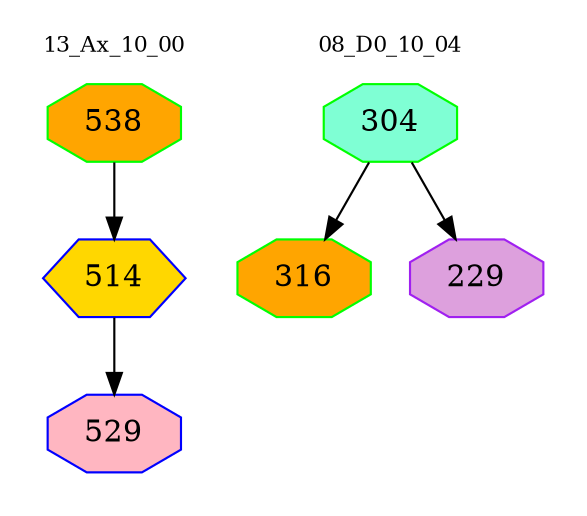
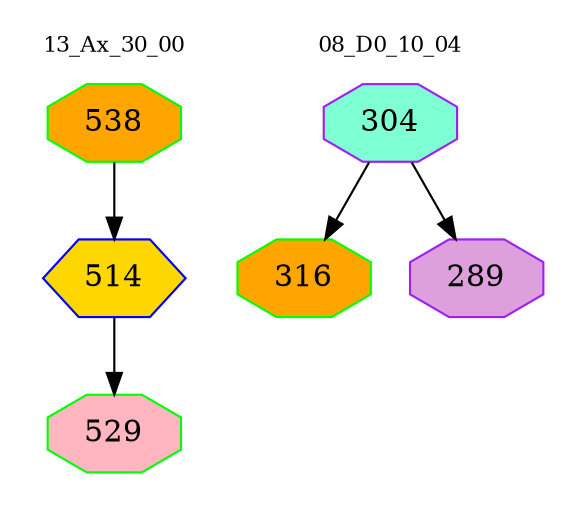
(114, 46) -> (114, 46)
(390, 123) -> (390, 123)
(477, 278) -> (477, 278)
(114, 434) -> (114, 434)
